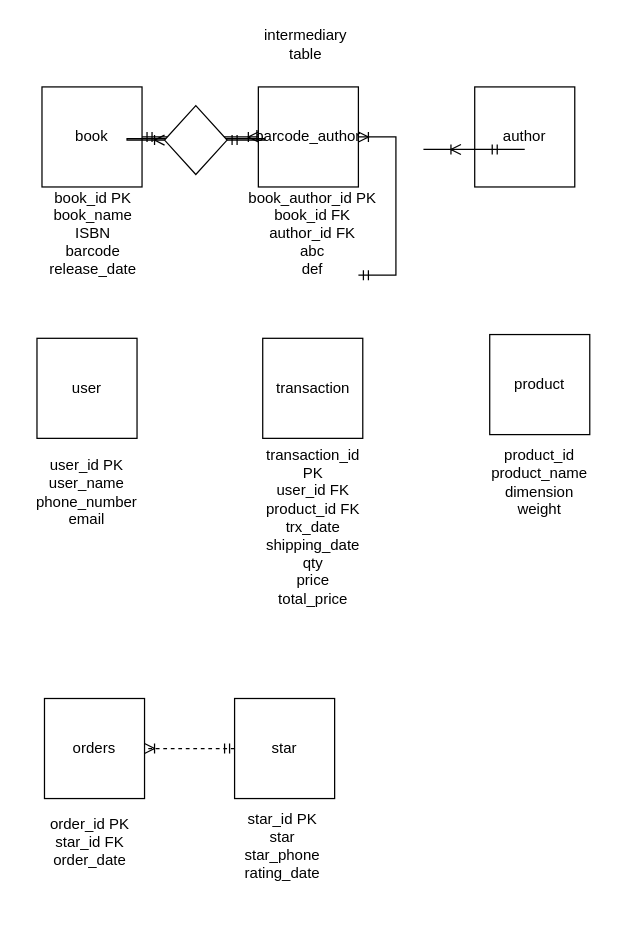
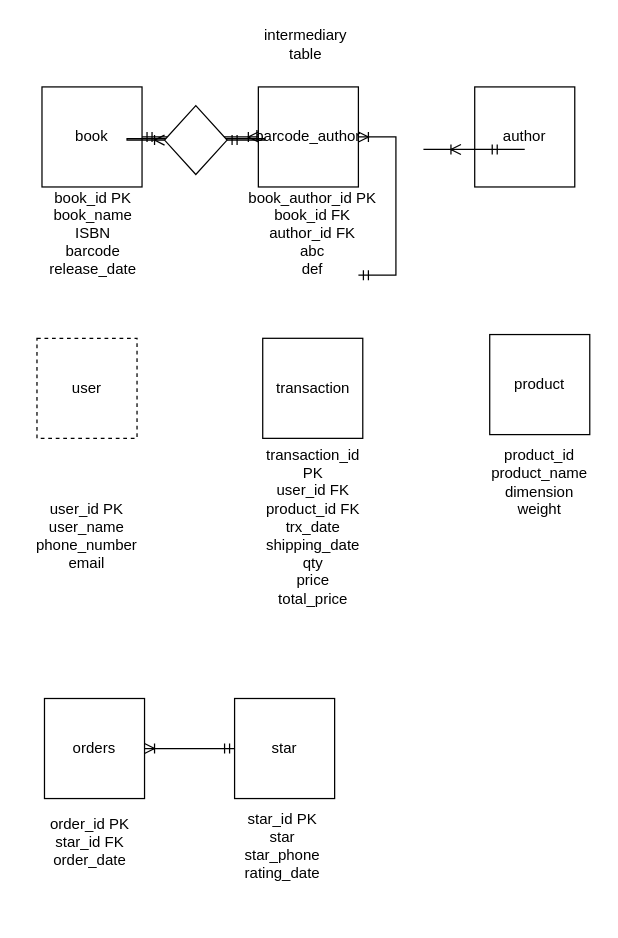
(87, 388) -> (87, 388)
(87, 491) -> (87, 535)
(189, 748) -> (189, 748)
